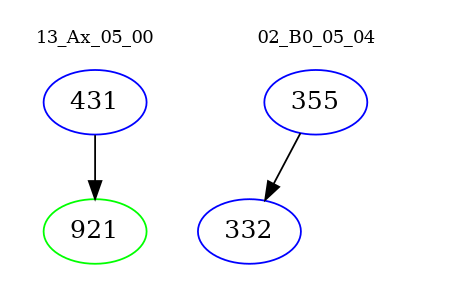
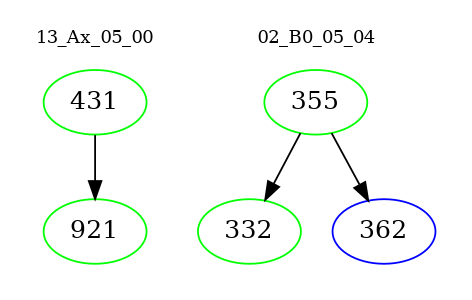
(95, 102) -> (95, 102)
(316, 102) -> (316, 102)
(249, 231) -> (249, 231)
none -> (384, 231)
